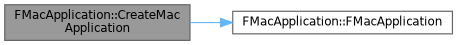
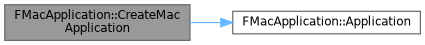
(343, 23) -> (327, 23)
